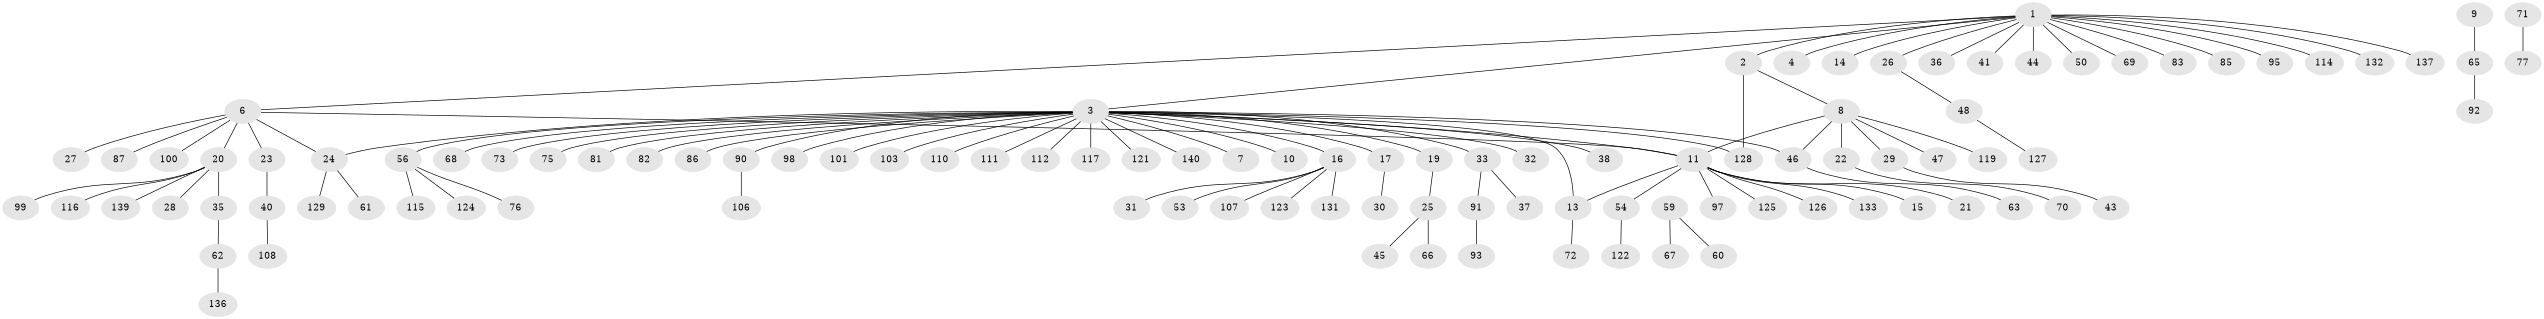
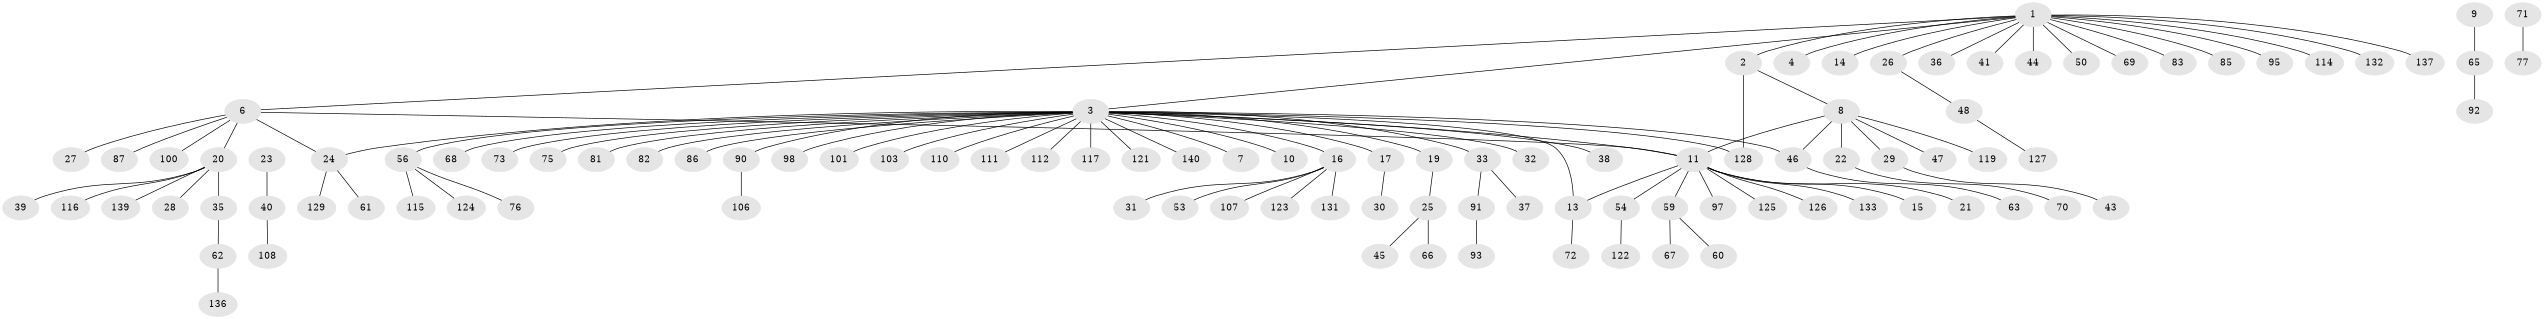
(255, 136) -> none
none -> (1682, 184)
(21, 208) -> (21, 208)
